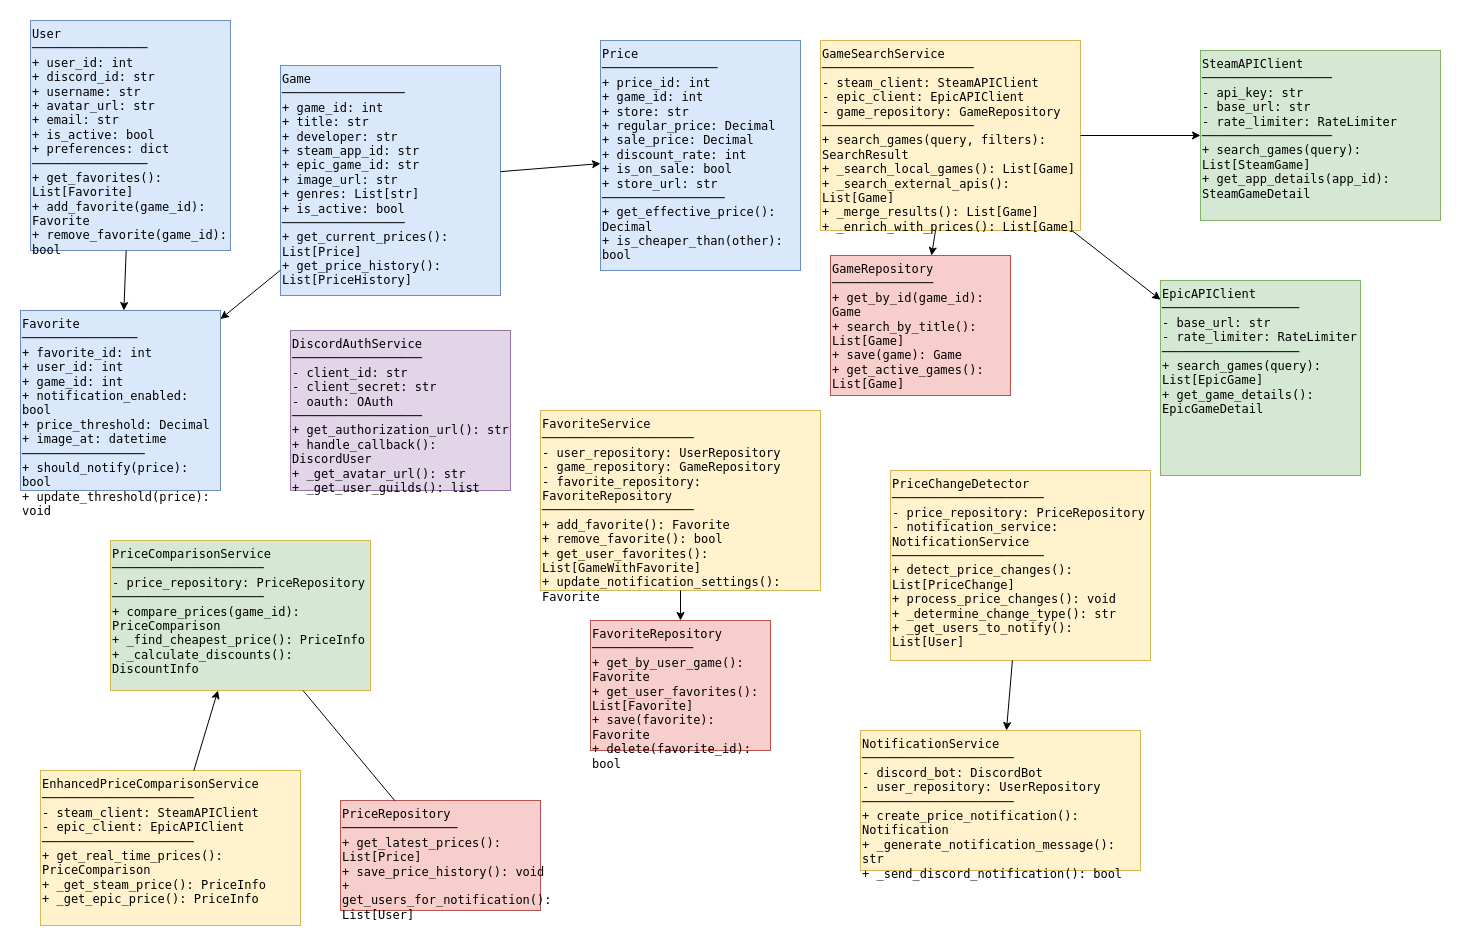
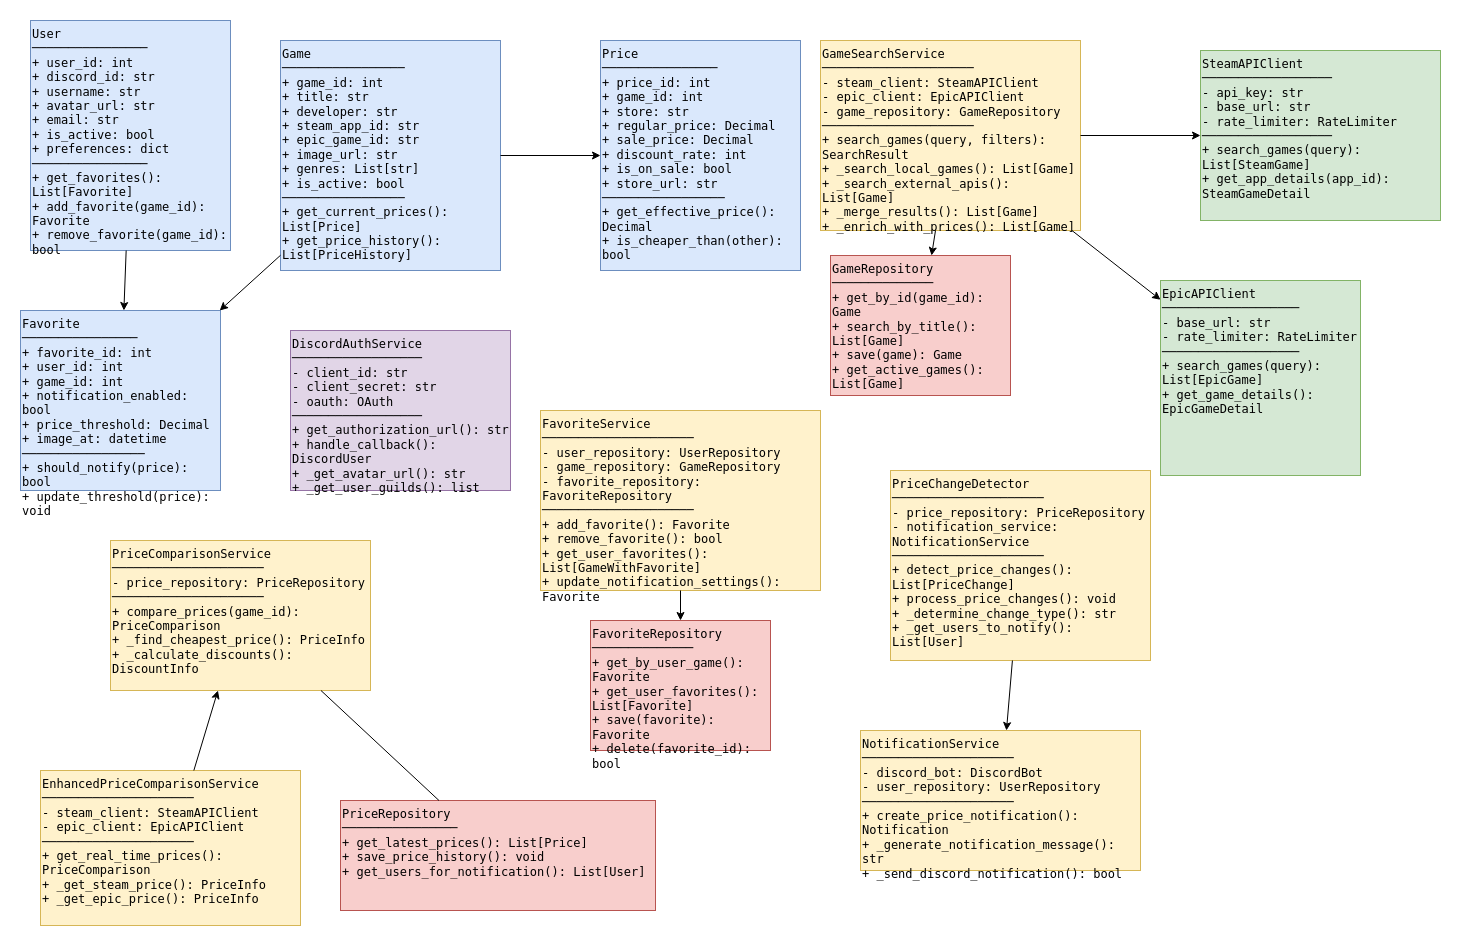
(391, 181) -> (391, 156)
(241, 616) -> (241, 616)
(441, 856) -> (498, 856)
